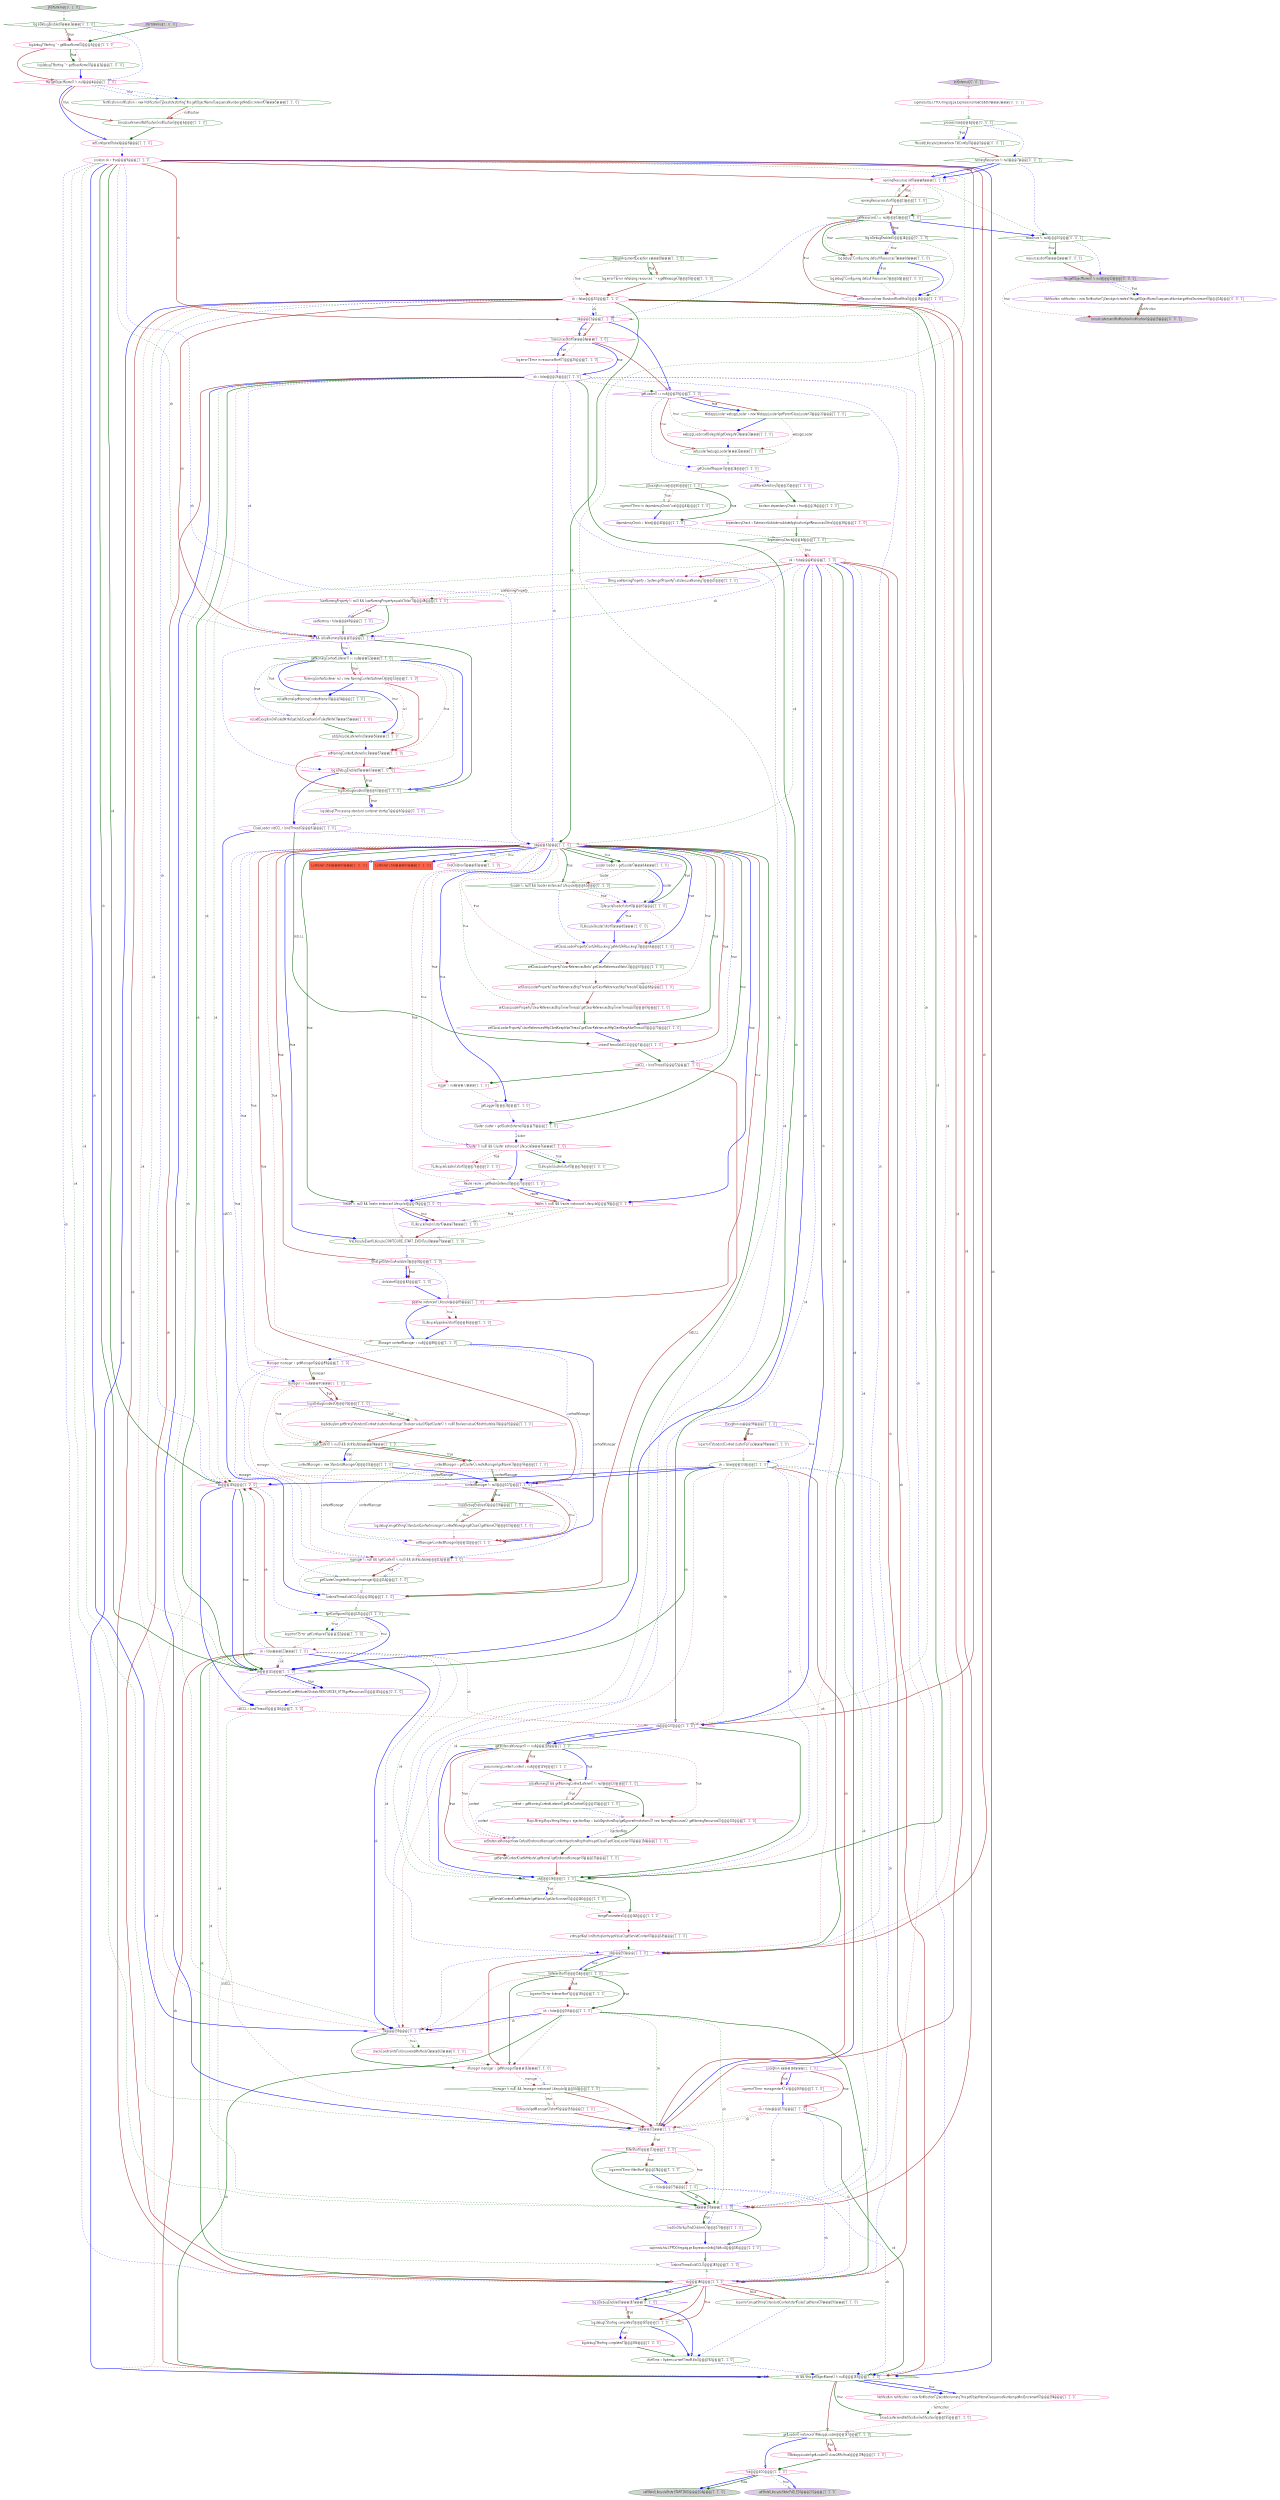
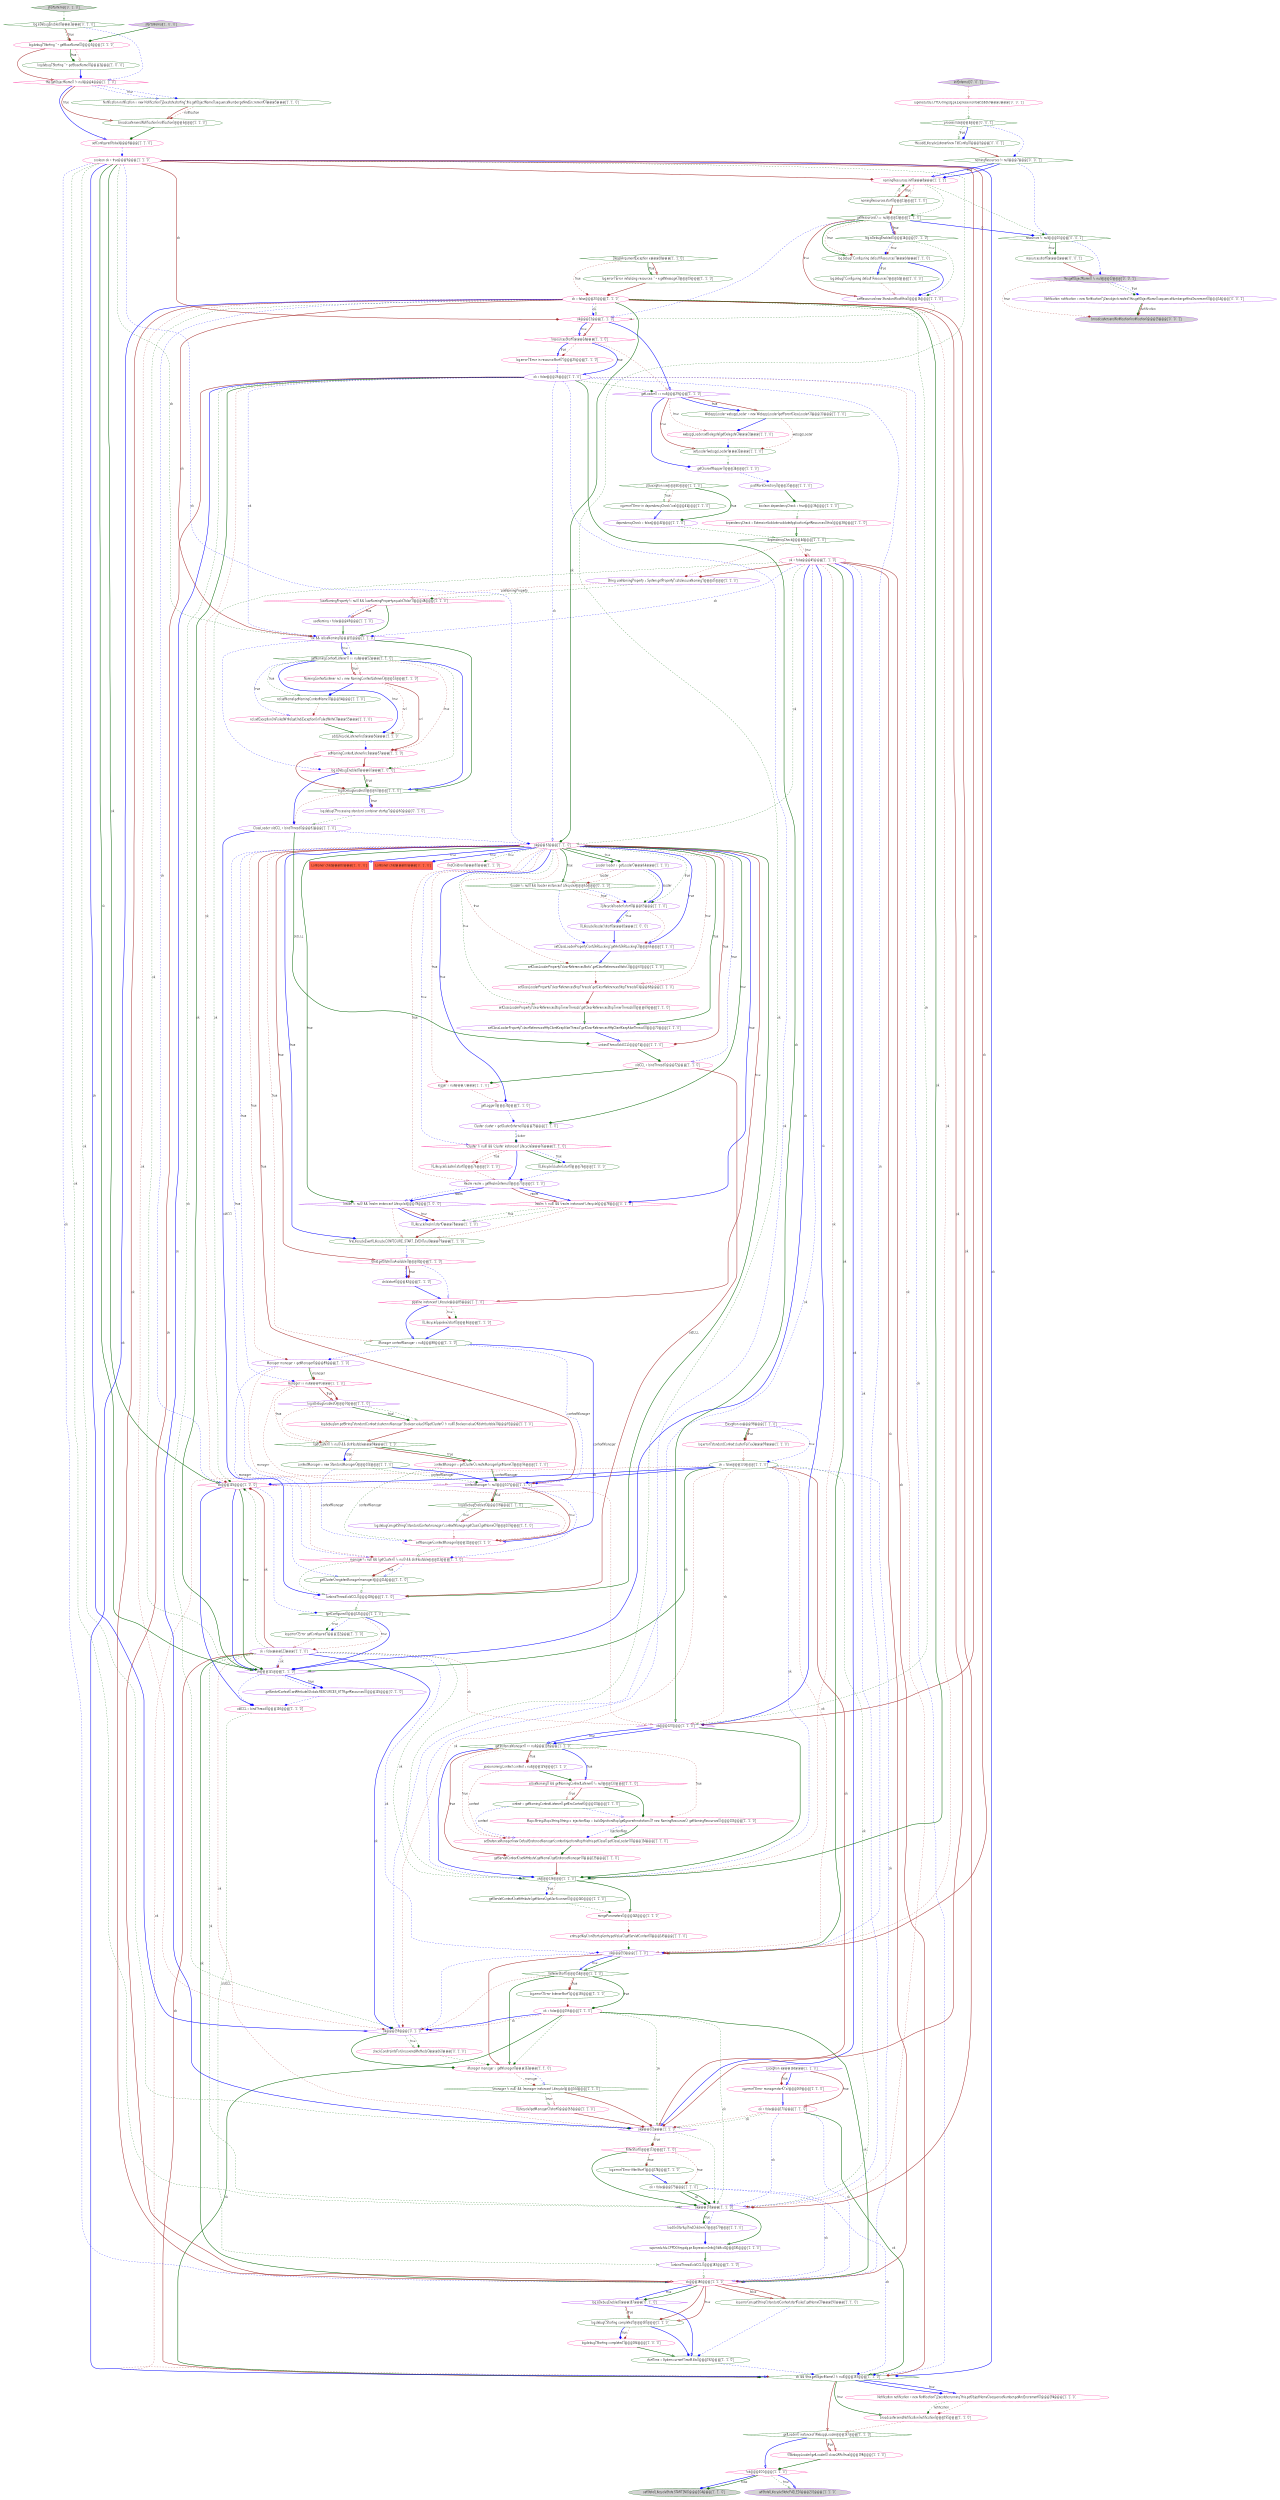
(634, 361) -> (634, 361)
(652, 443) -> (652, 443)
(659, 854) -> (659, 854)
(249, 984) -> (249, 984)
(478, 1718) -> (569, 1491)
(707, 2275) -> (704, 2273)
